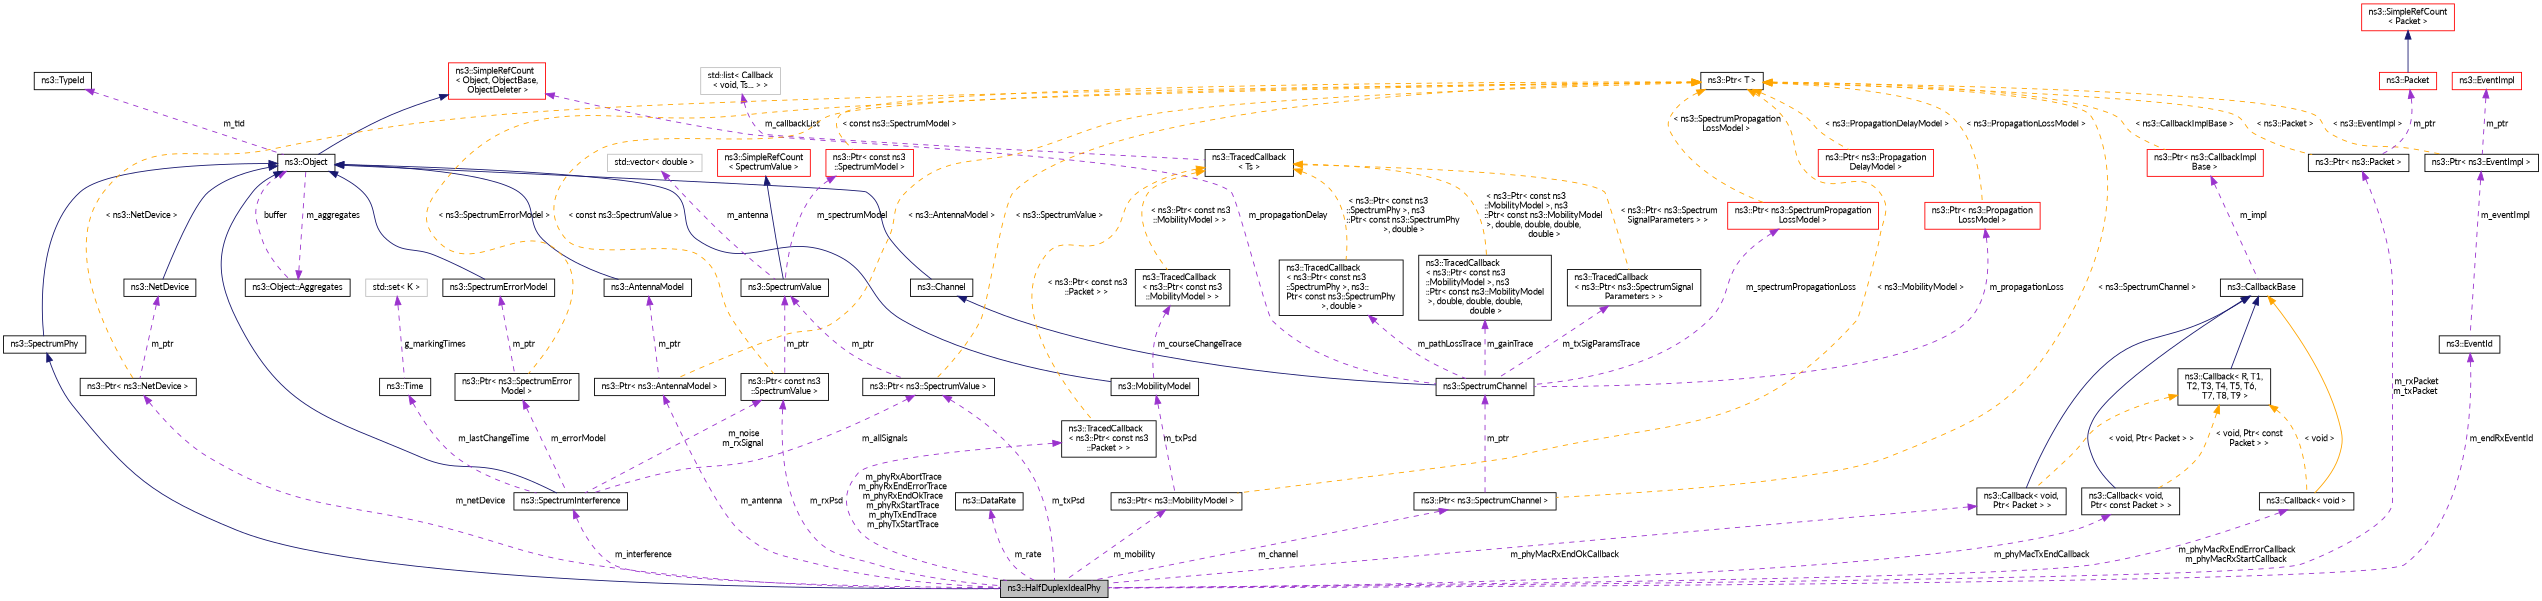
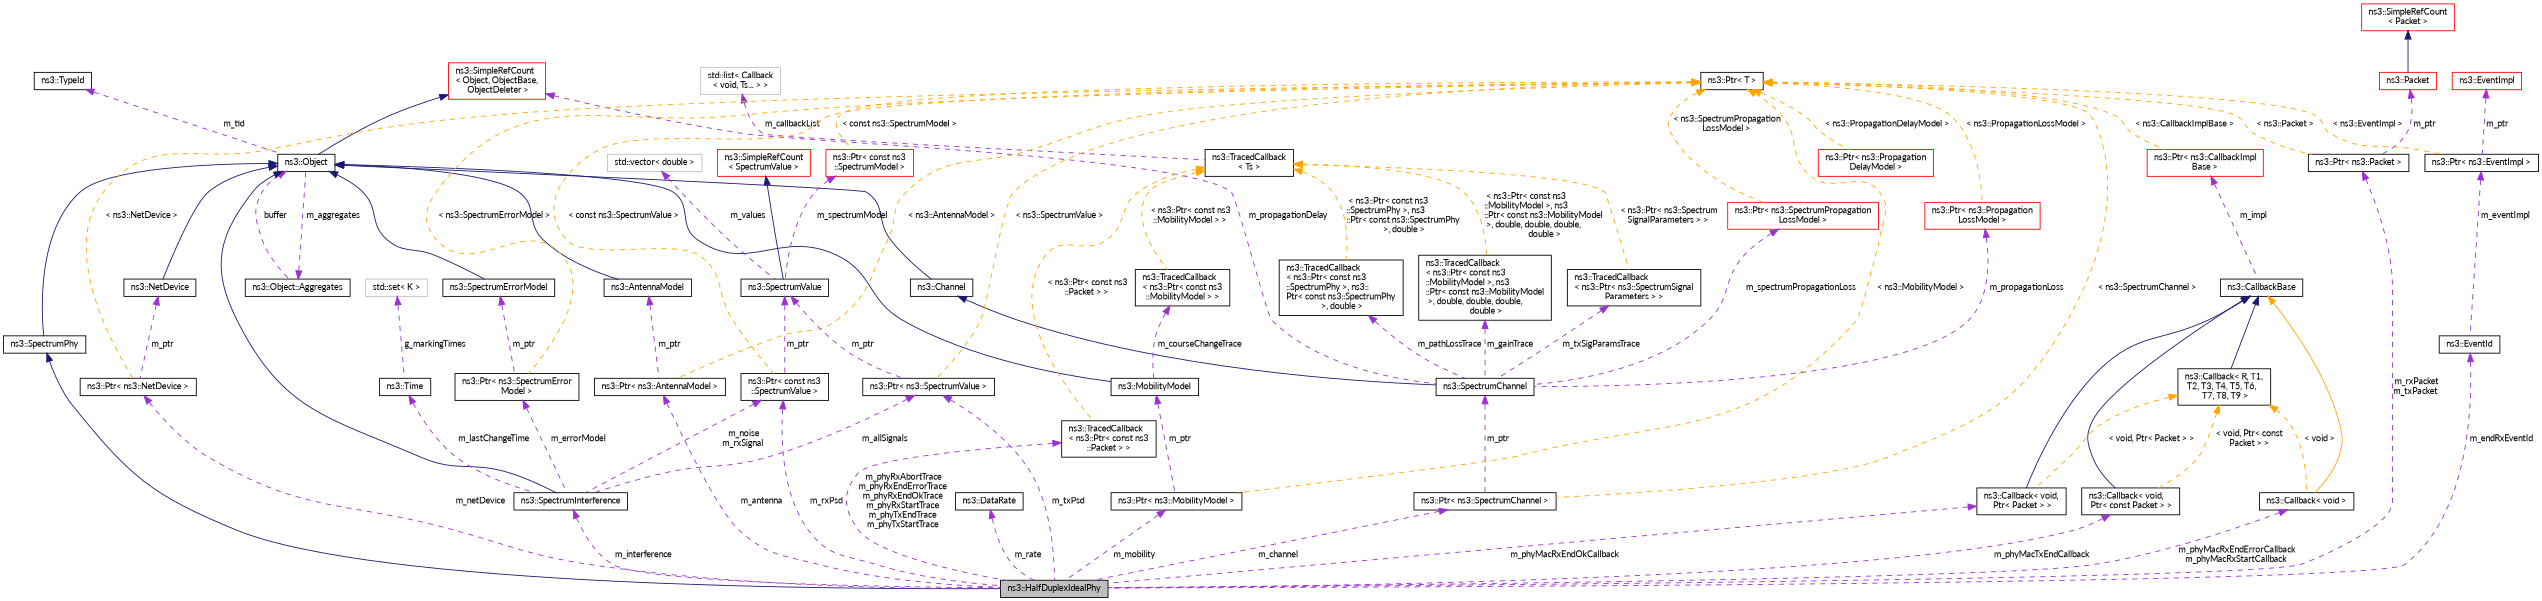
(747, 216) -> (747, 216)
(1179, 439) -> (1179, 439)
